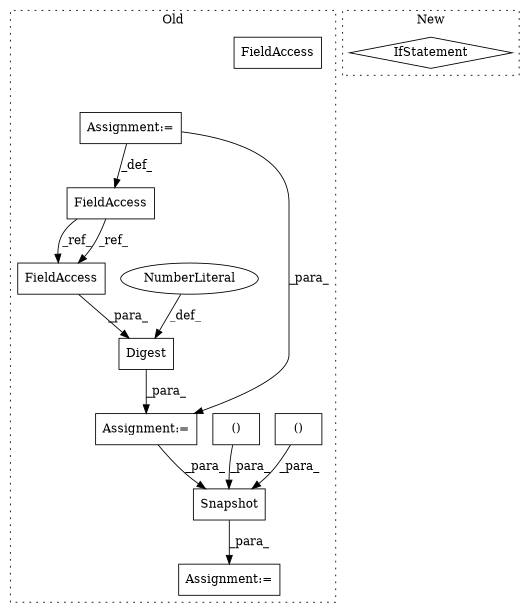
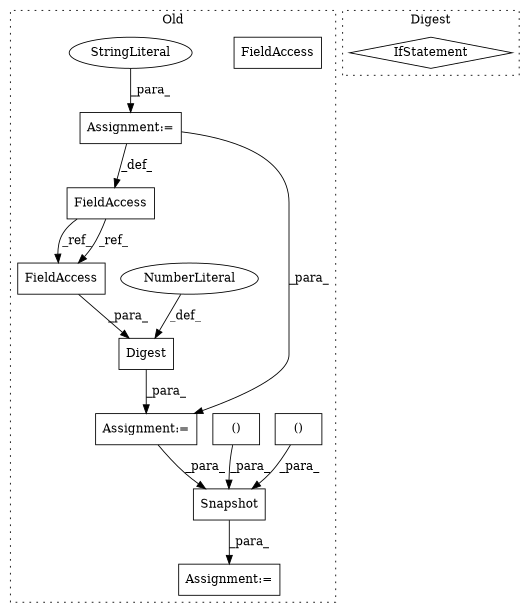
(431, 20) -> (431, 20)
none -> (131, 53)
